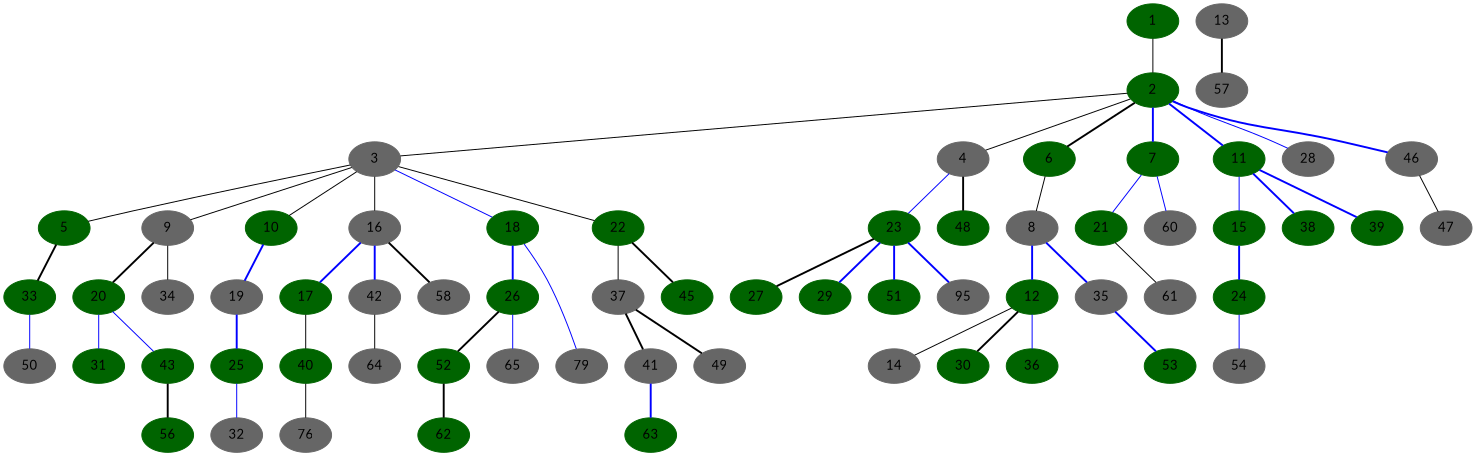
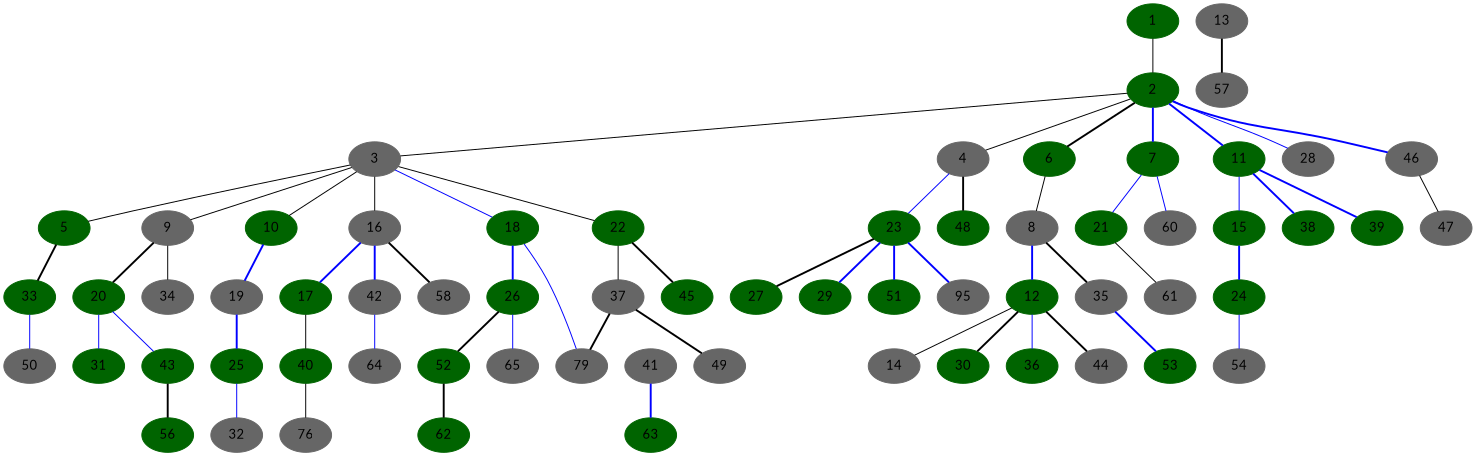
(1067, 262) -> (1067, 262)
(634, 331) -> (600, 332)
(375, 332) -> (375, 332)
none -> (1101, 366)
